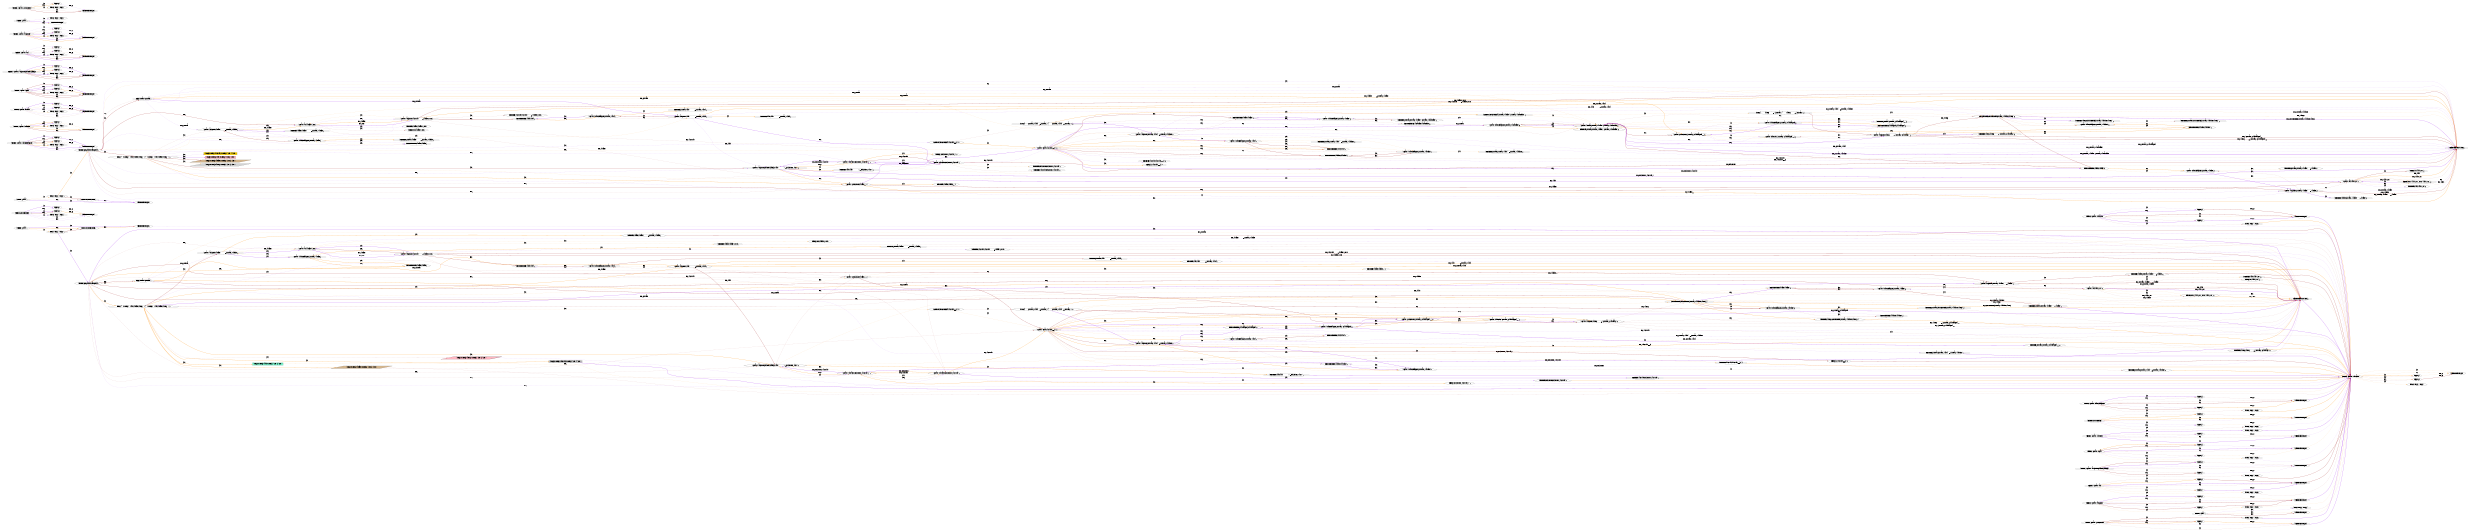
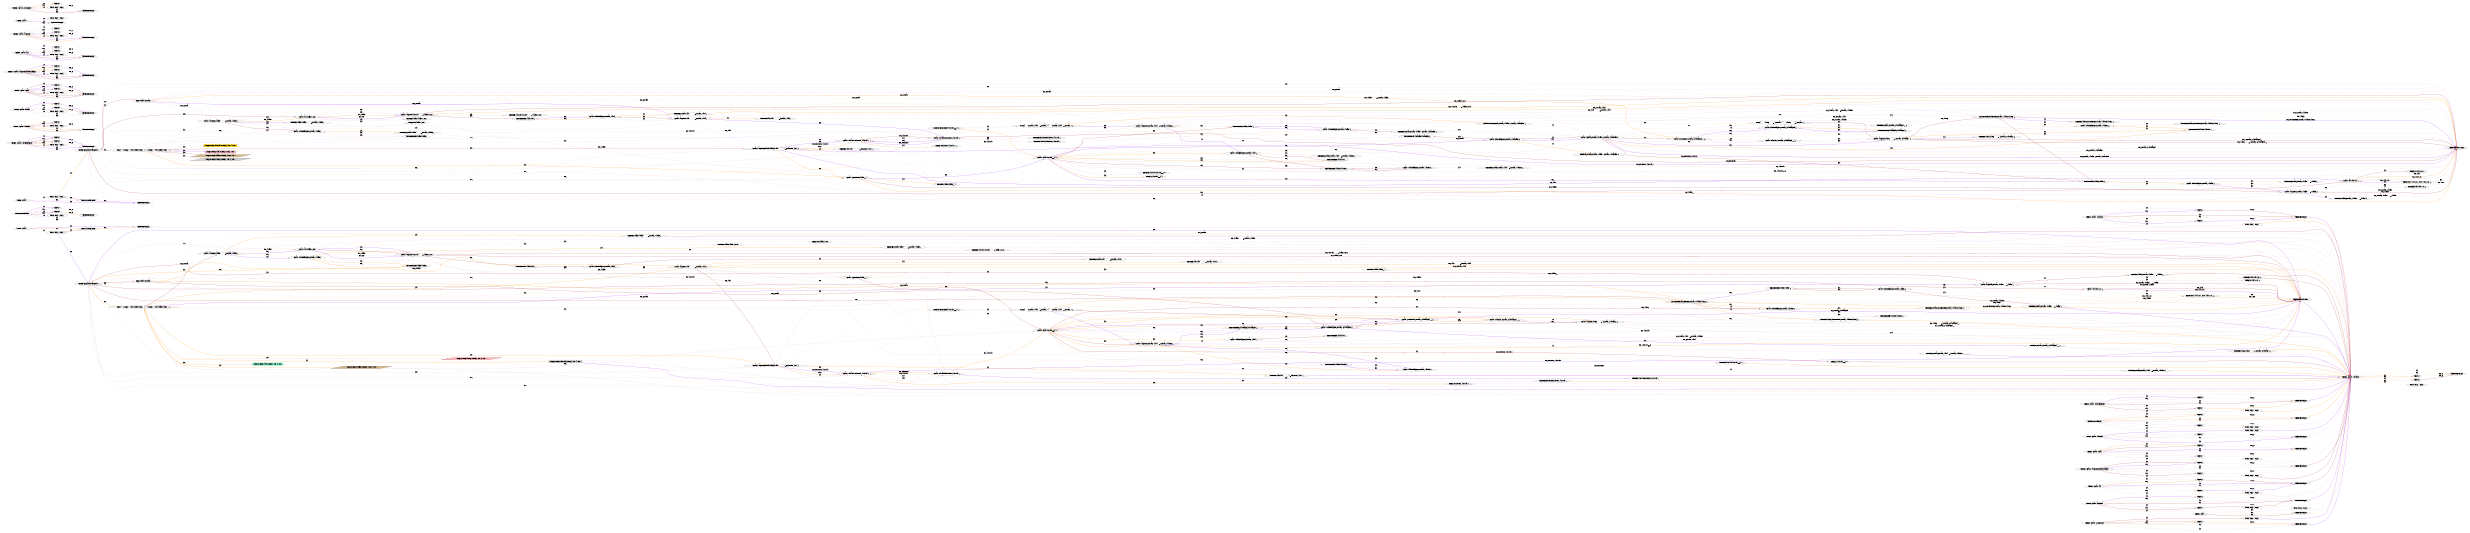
none -> (1462, 138)
